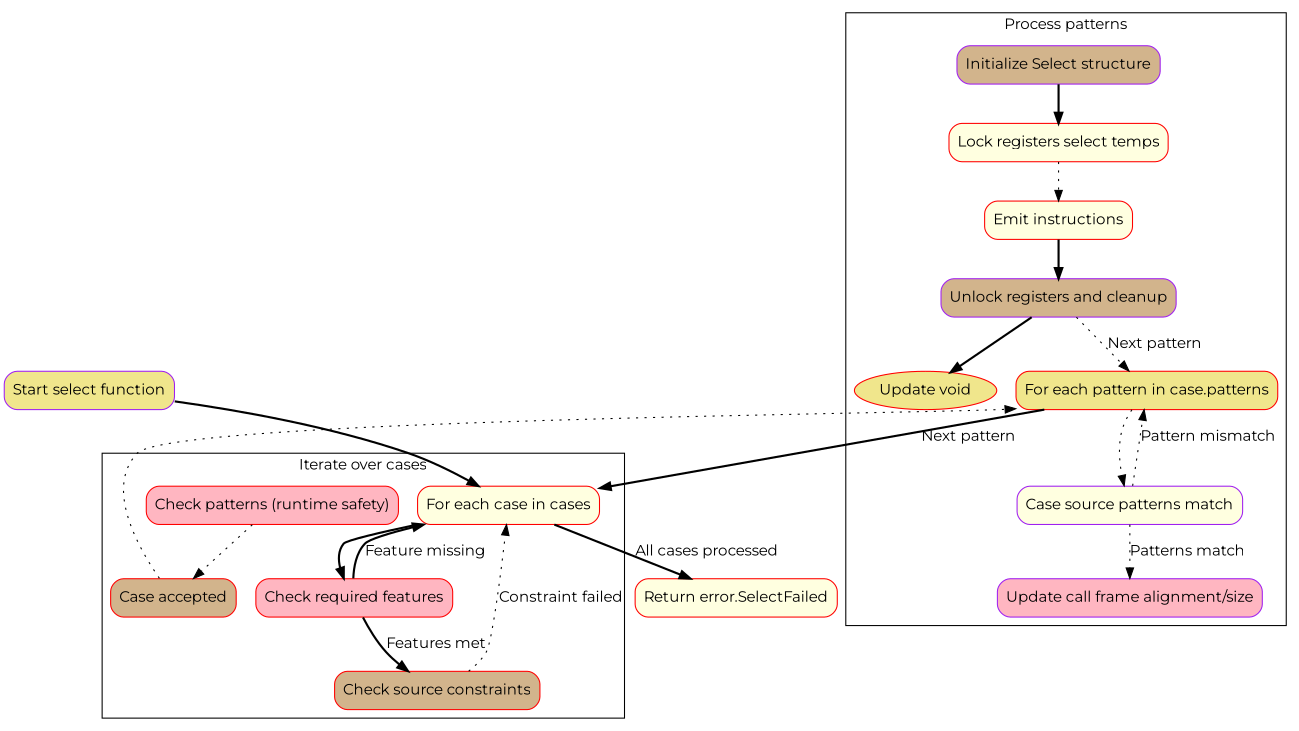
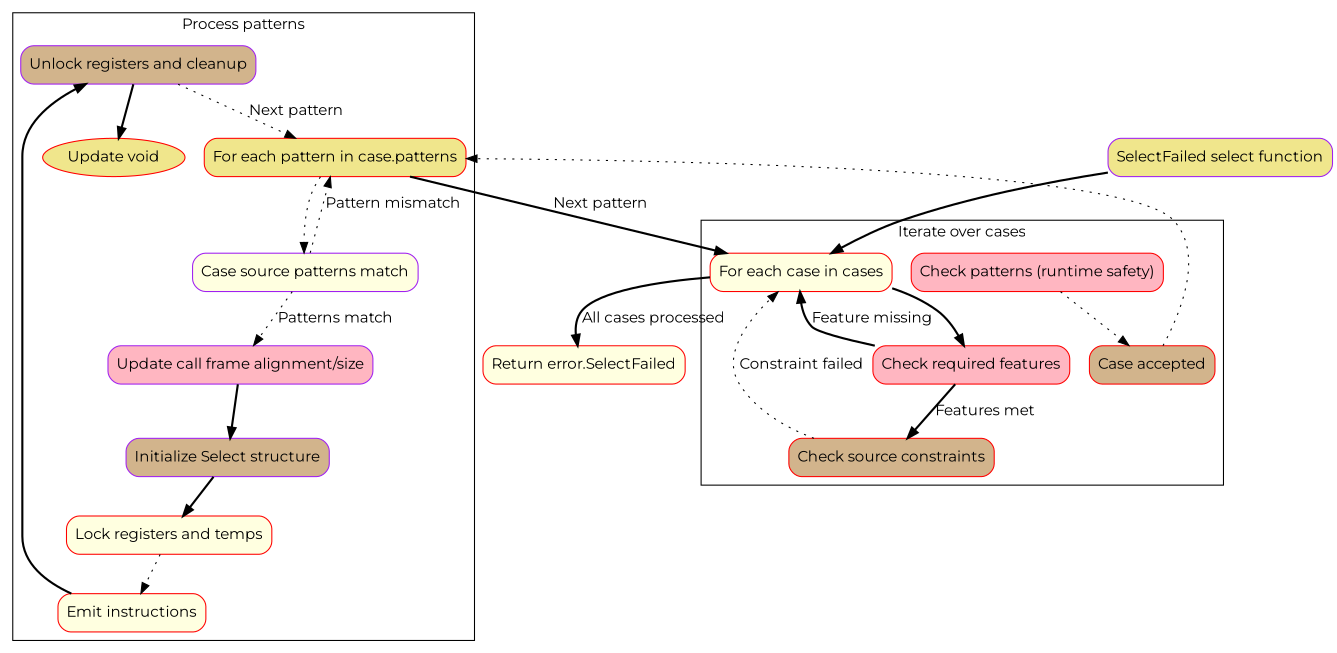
(1059, 143) -> (169, 535)
(89, 390) -> (1220, 157)
none -> (235, 406)
